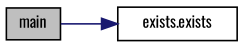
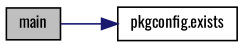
(177, 24) -> (177, 24)
